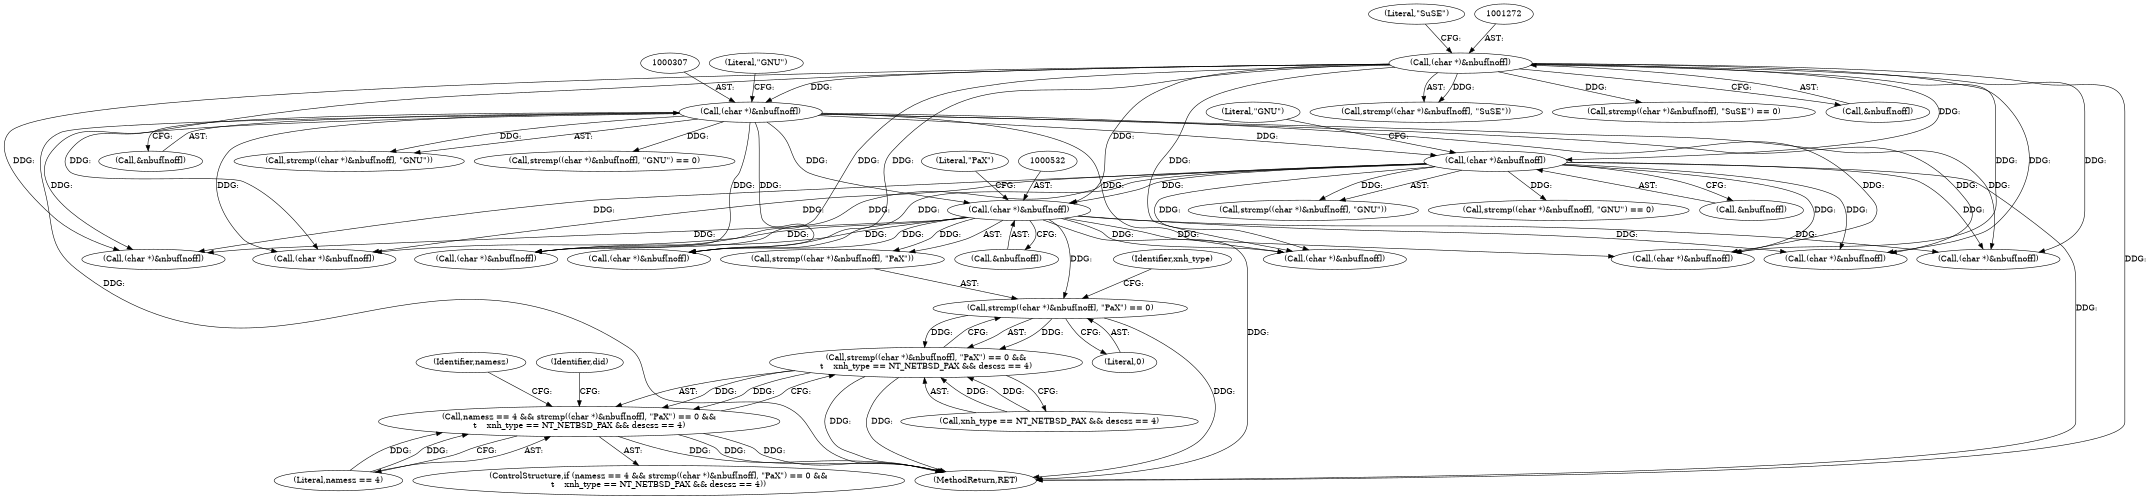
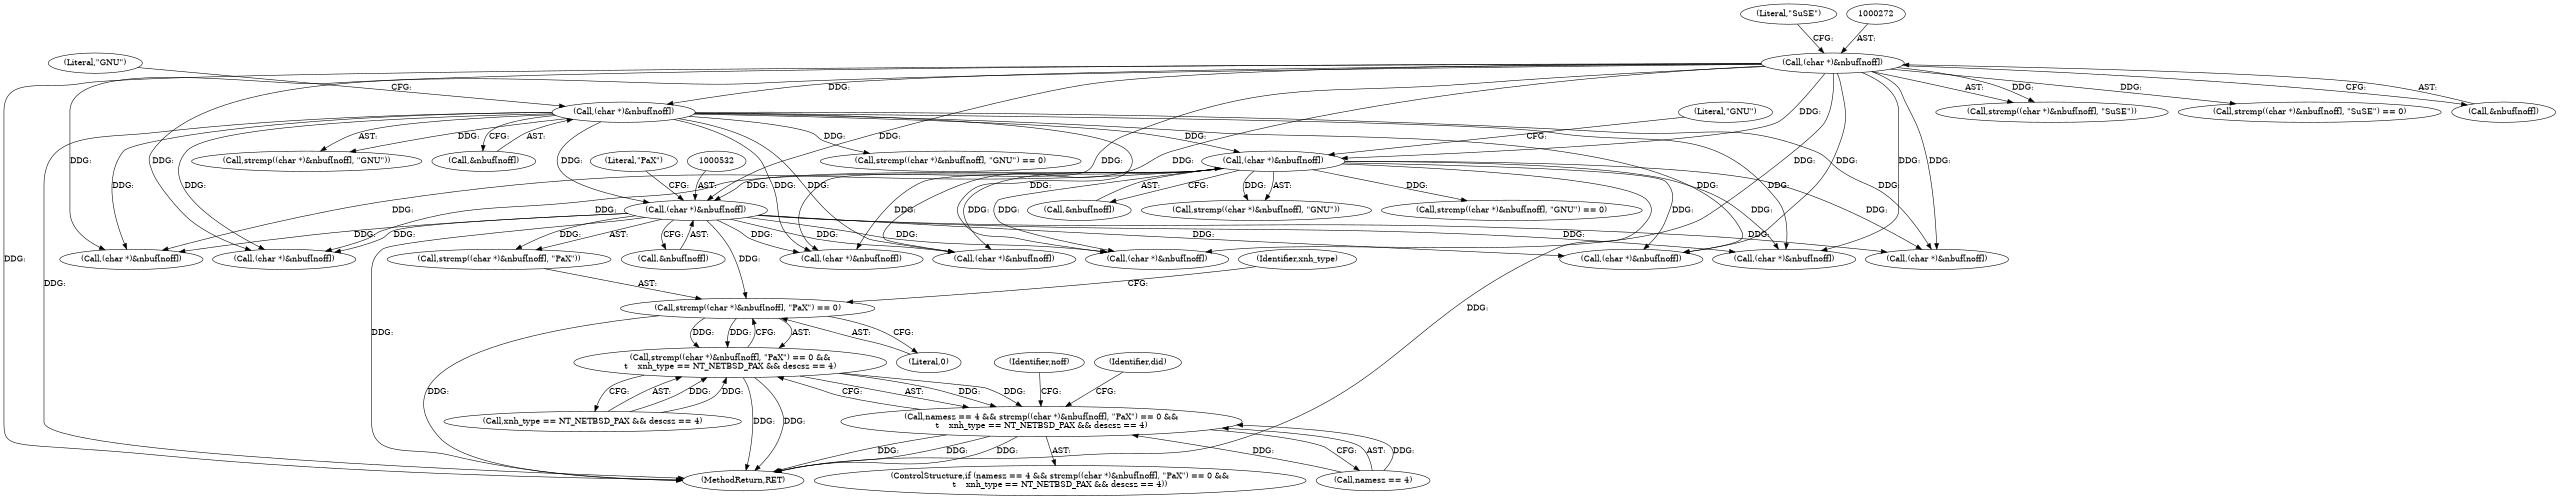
(1504, 14) -> (1876, 14)
(670, 63) -> none
(471, 363) -> (1039, 363)
(338, 481) -> (1373, 481)
